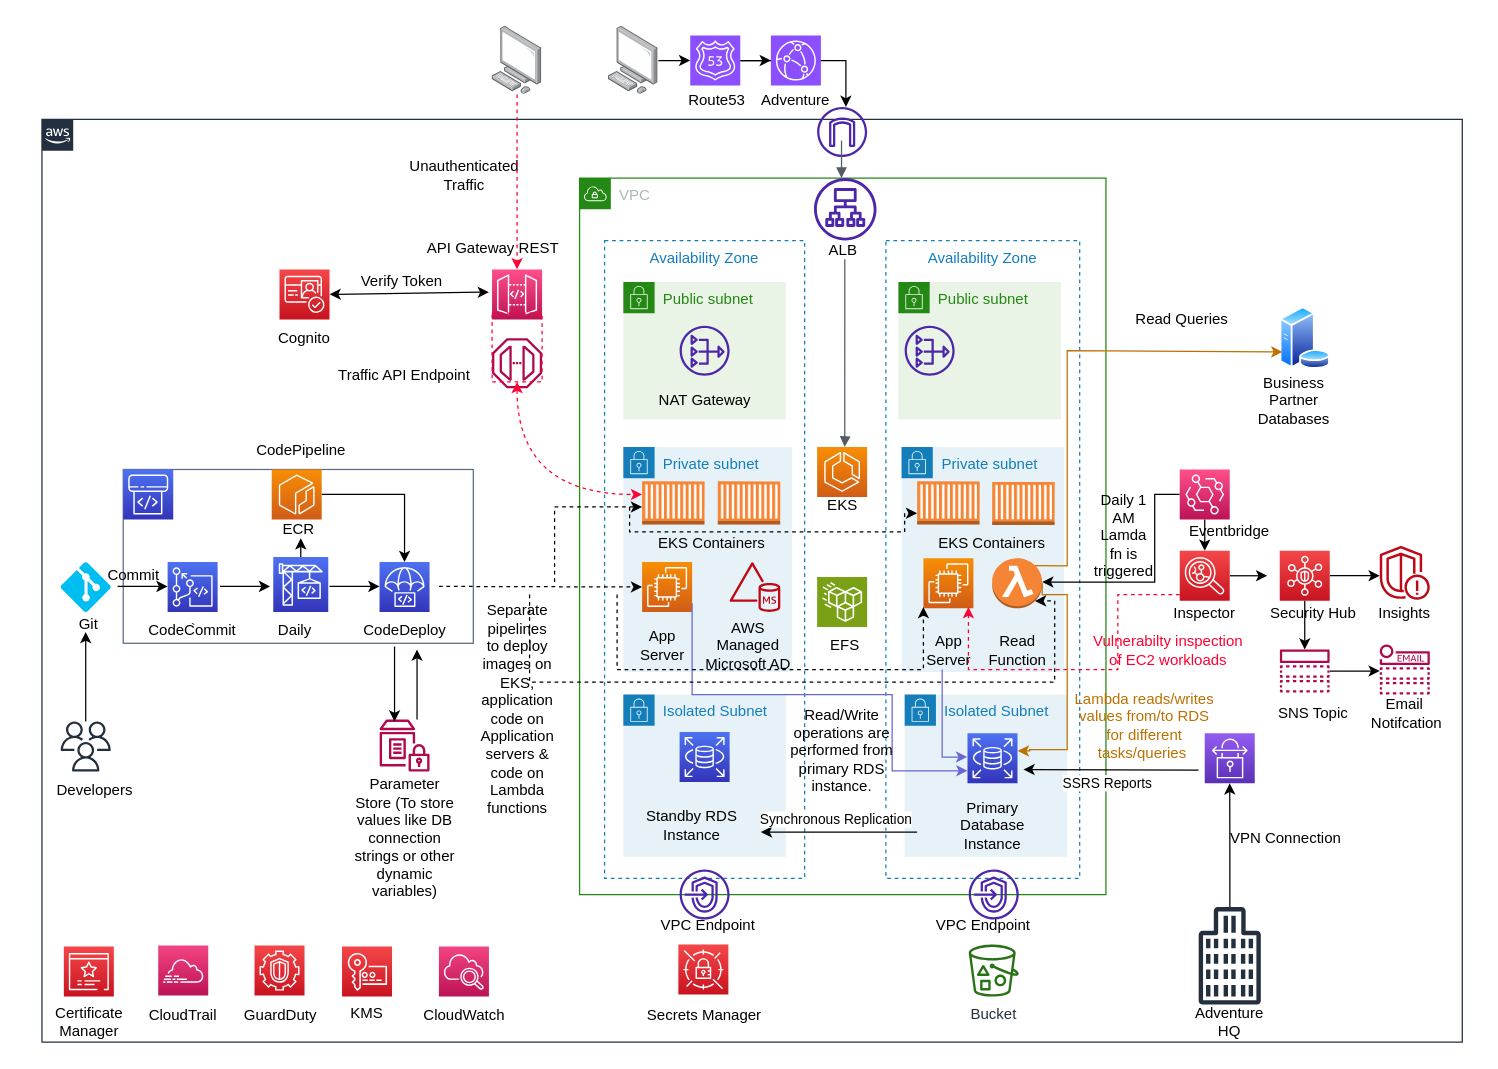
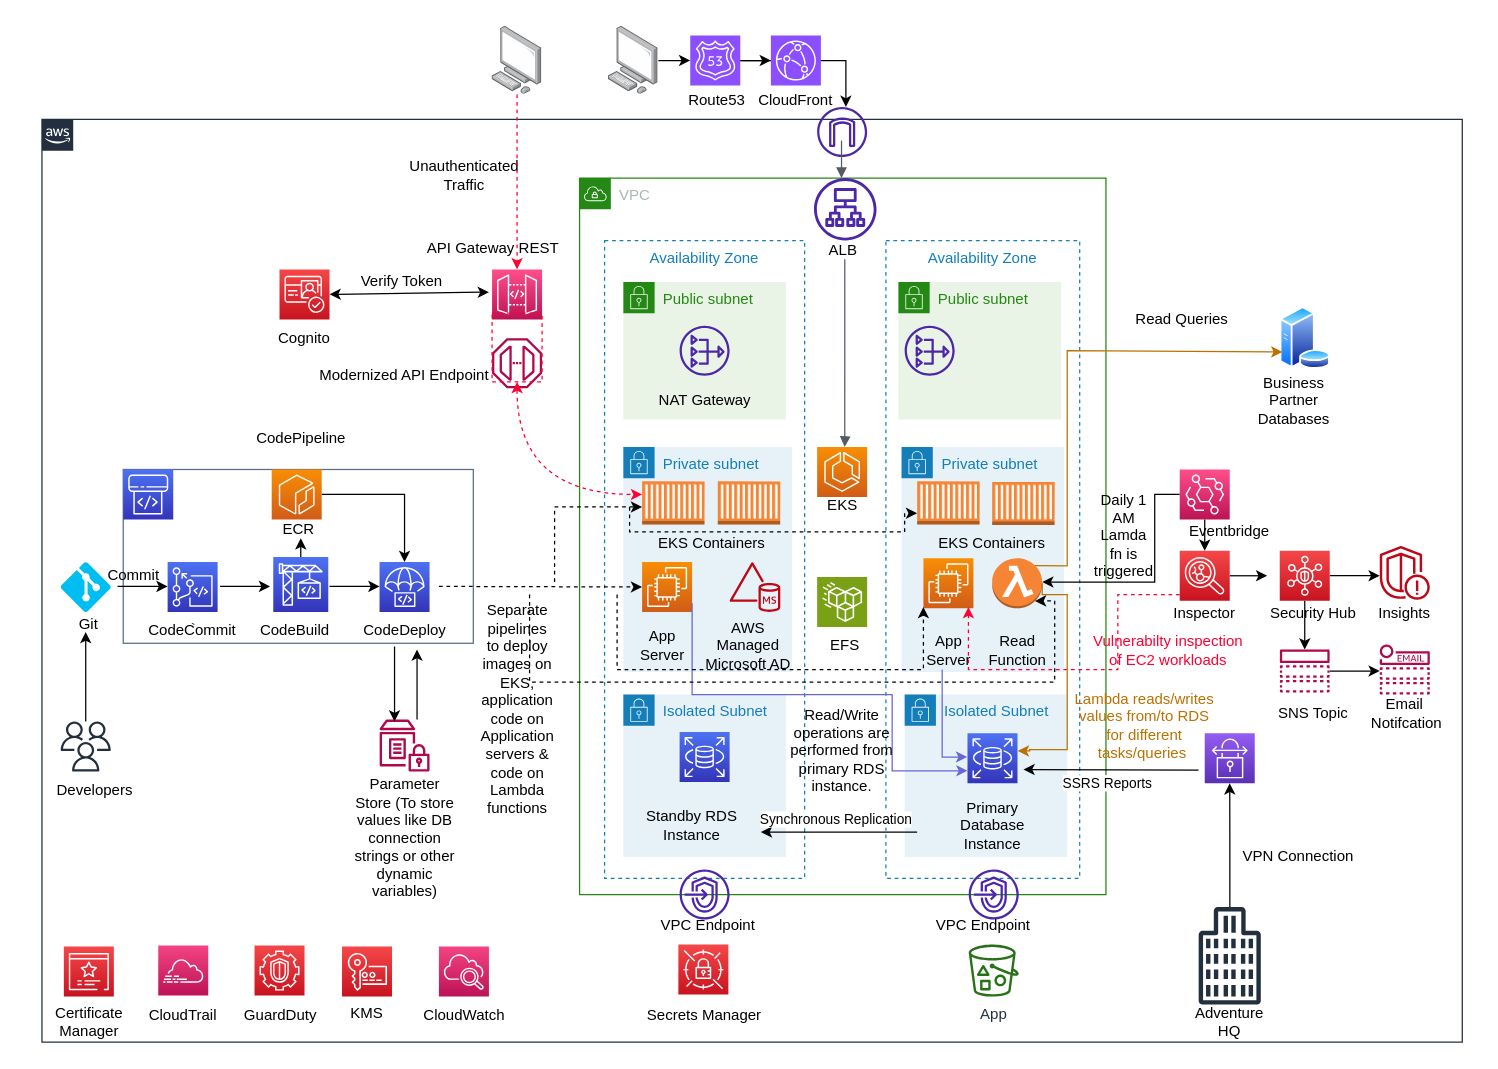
(796, 101) -> (796, 101)
(404, 376) -> (404, 376)
(301, 451) -> (301, 438)
(295, 631) -> (295, 631)
(1285, 838) -> (1298, 857)
(994, 1015) -> (994, 1015)
